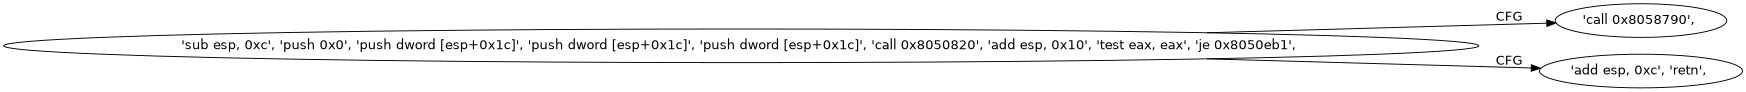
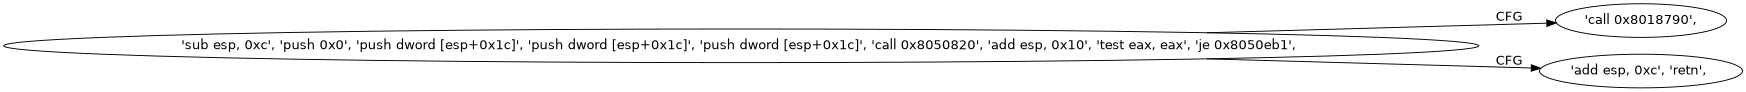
(1641, 21) -> (1641, 21)
